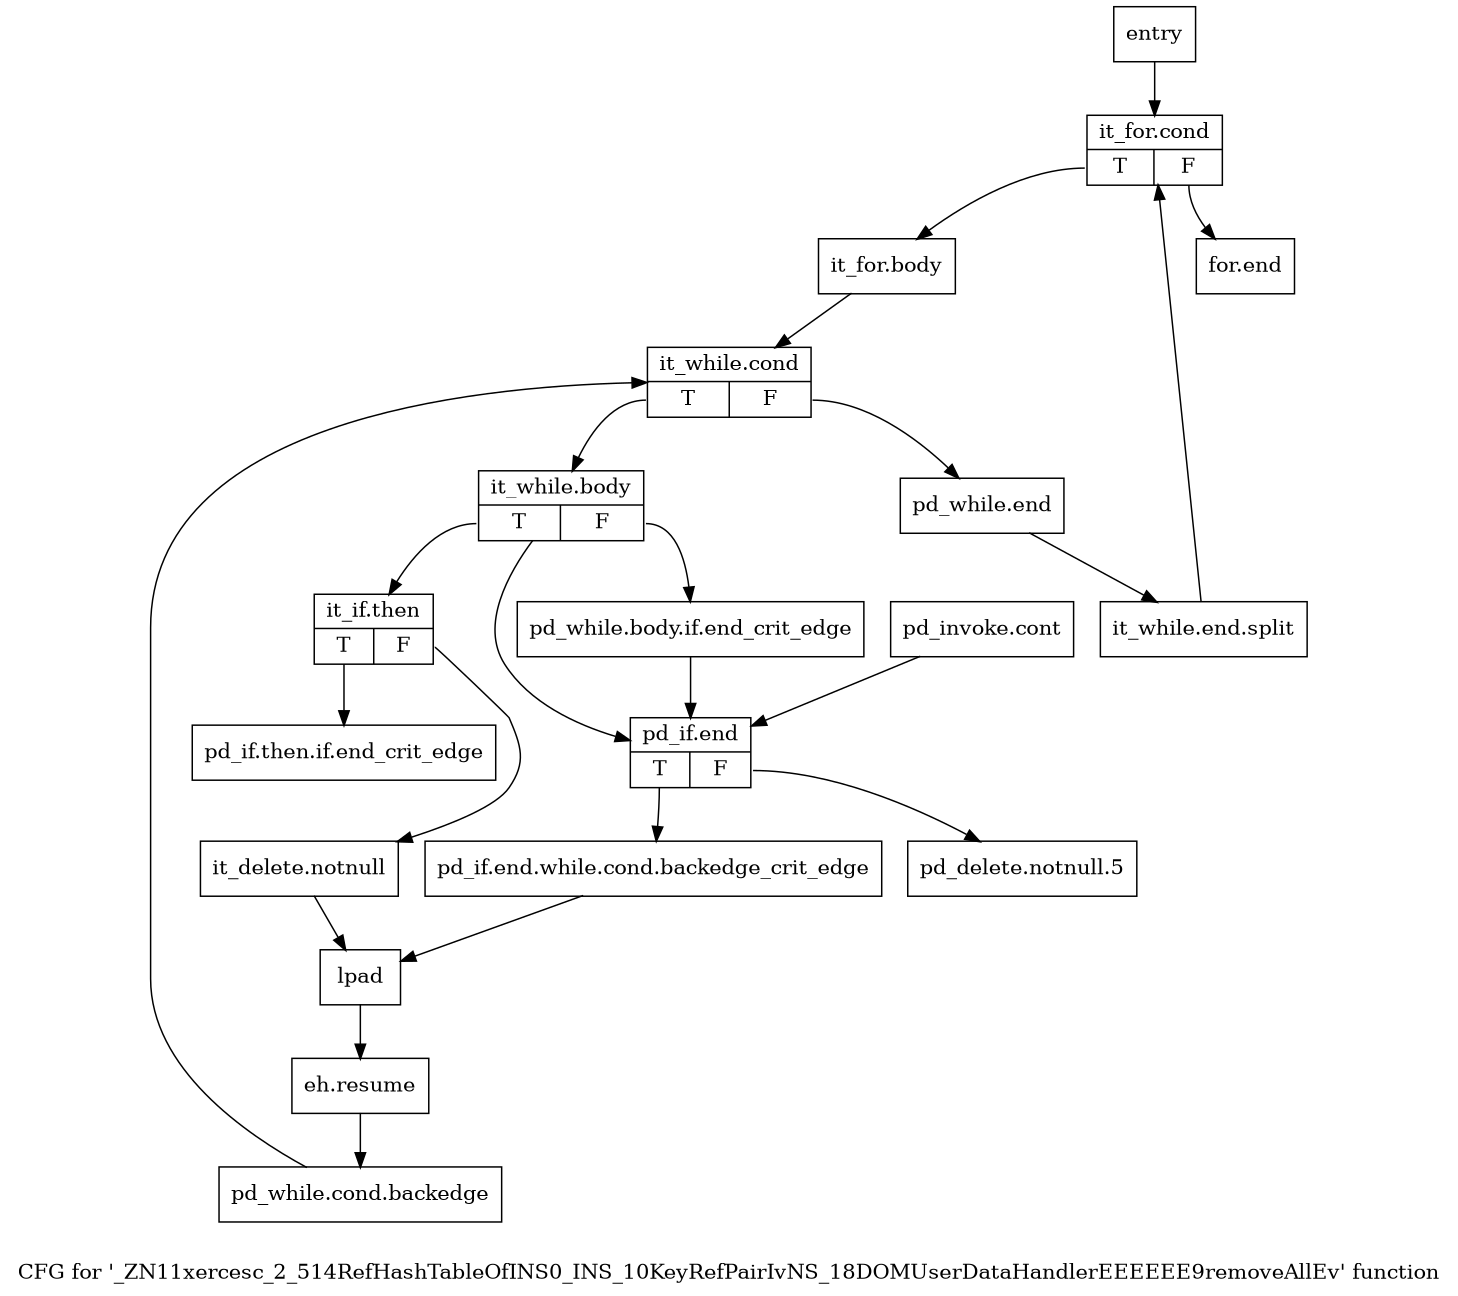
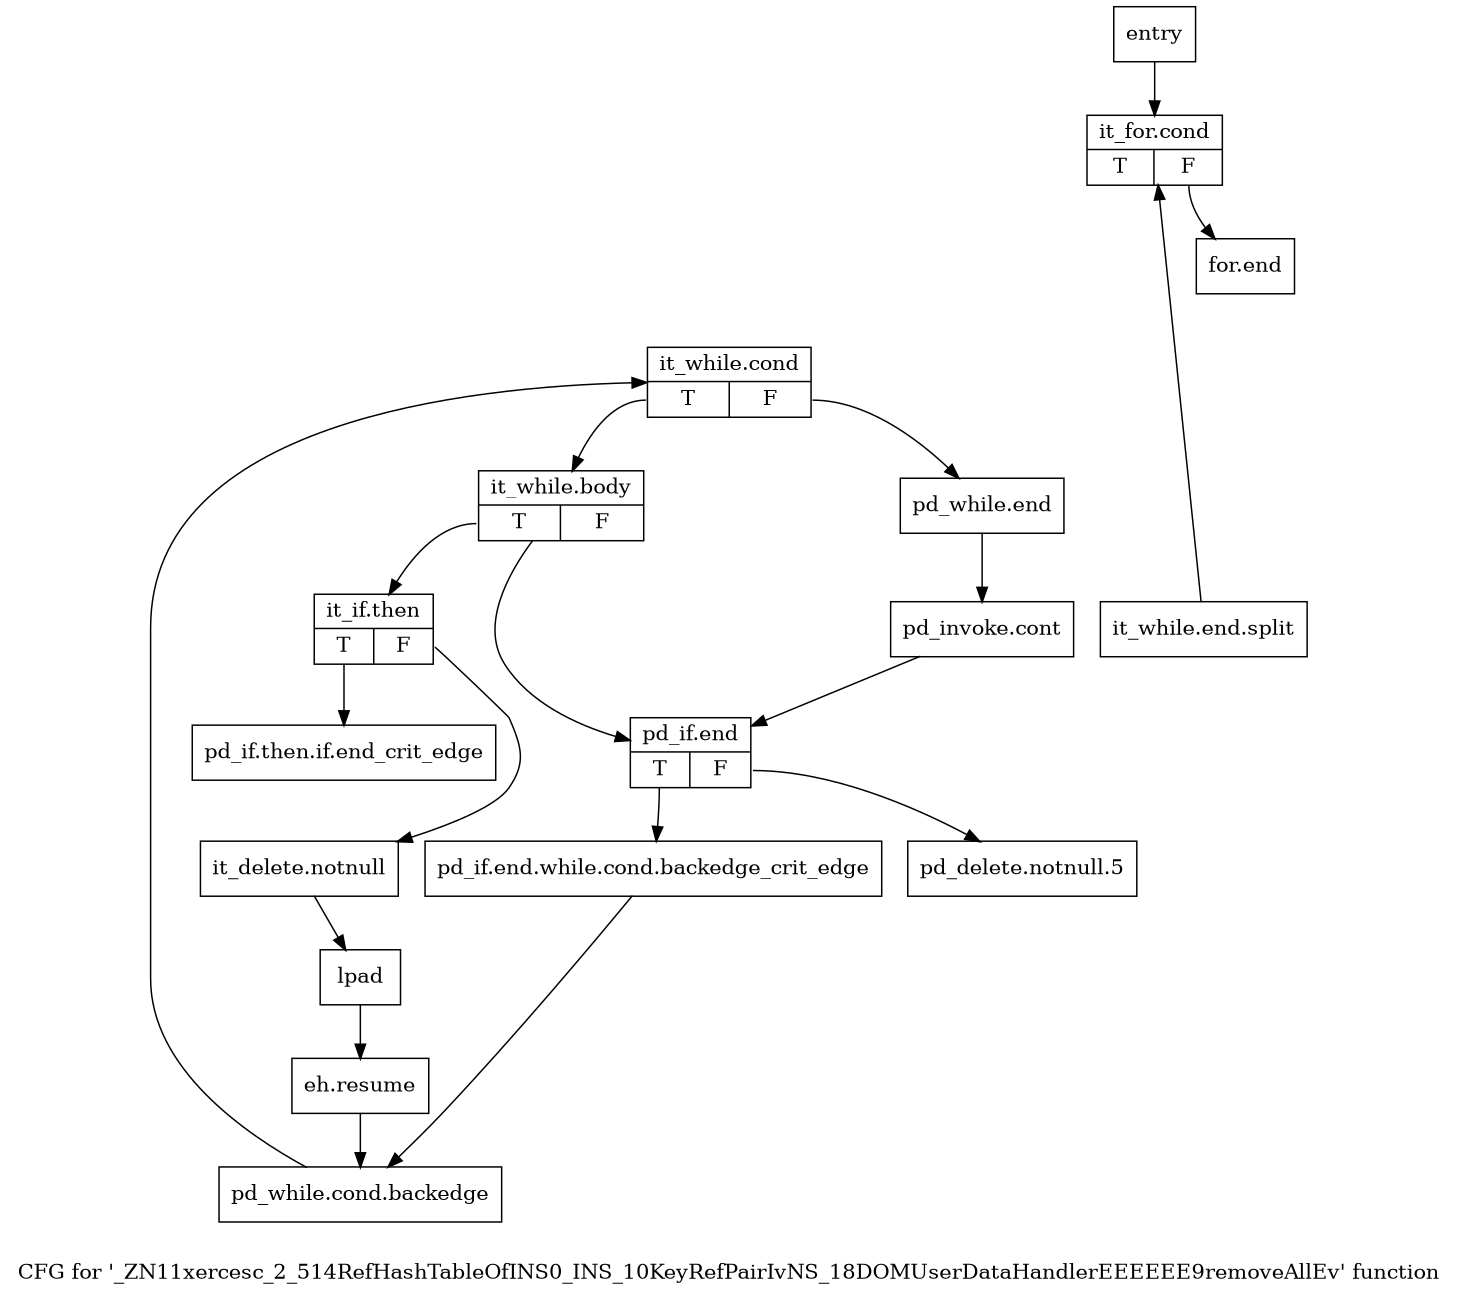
(887, 266) -> none
(1087, 564) -> (982, 560)
(691, 629) -> none
(499, 926) -> (519, 1029)
